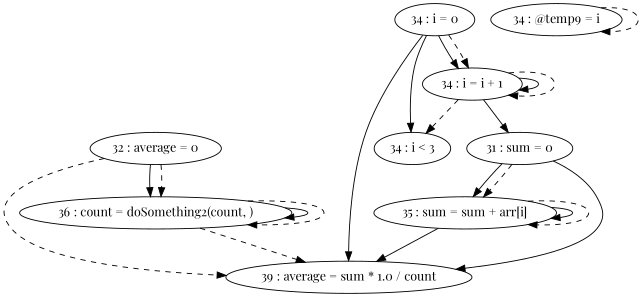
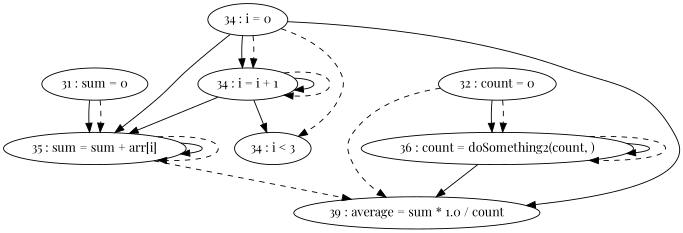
(556, 20) -> none
(412, 78) -> (340, 72)
none -> (176, 81)
(493, 112) -> (178, 114)
(445, 113) -> (259, 112)
(156, 148) -> (497, 84)
(411, 243) -> (248, 179)
(577, 243) -> none
(248, 244) -> (461, 178)
